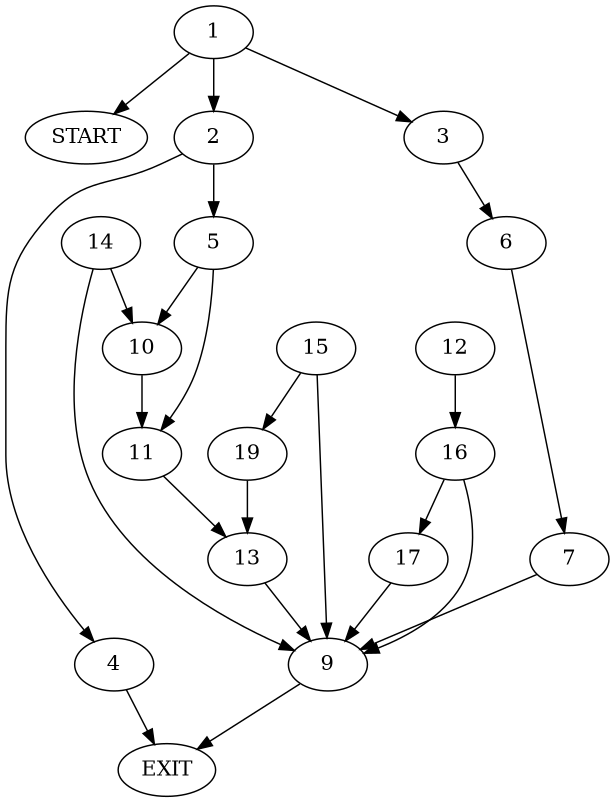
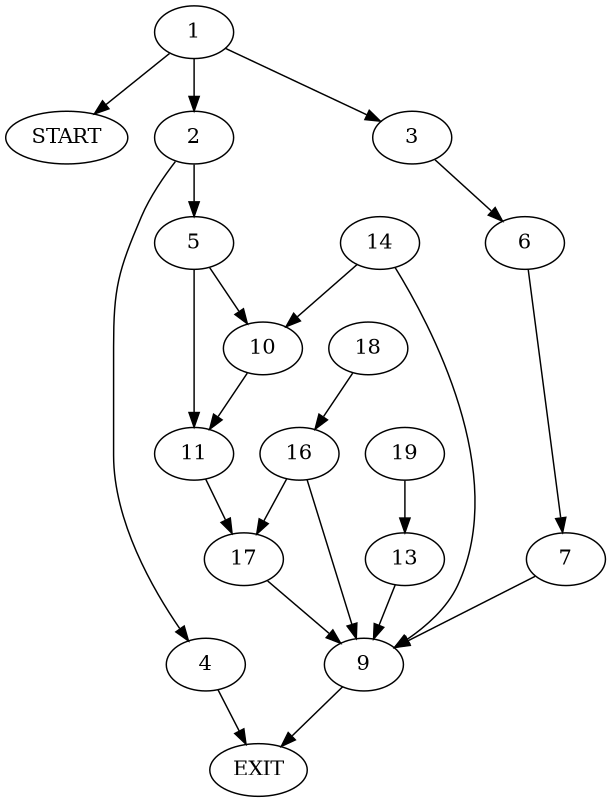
(316, 348) -> none
(455, 348) -> (368, 348)
(189, 501) -> (216, 499)
